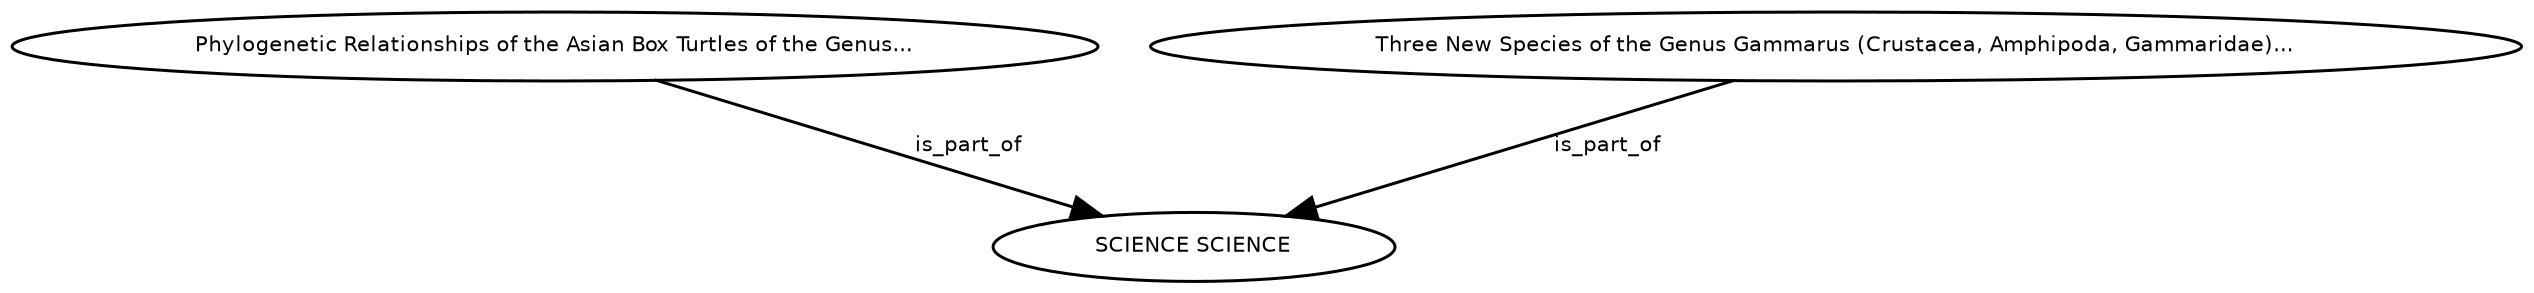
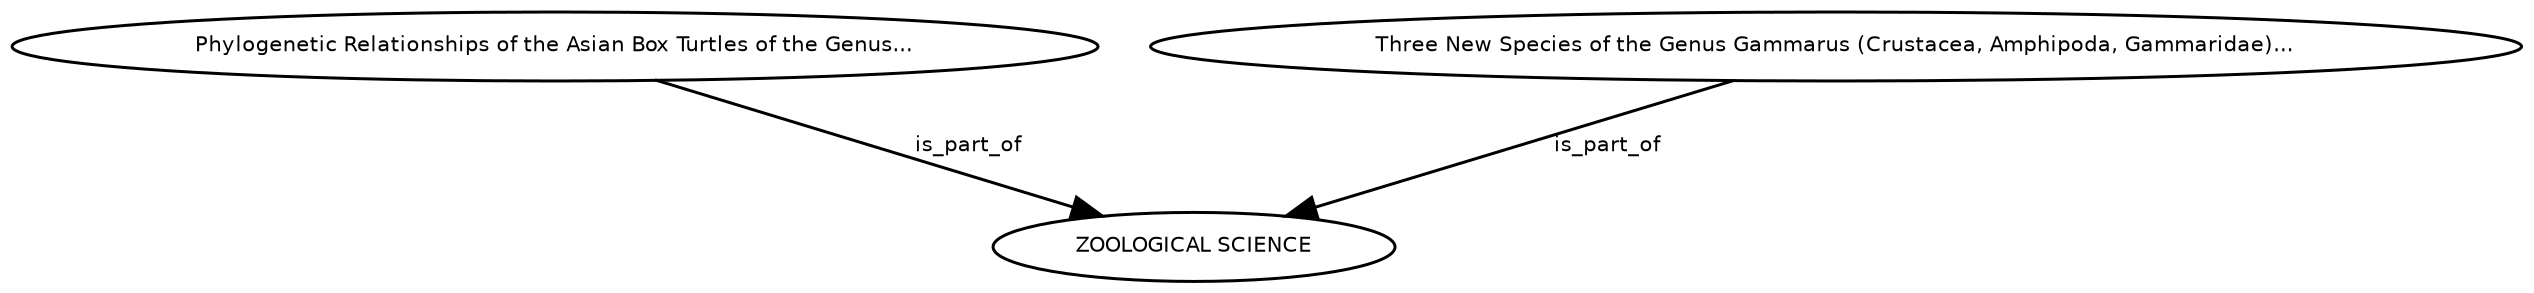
(1194, 247) -> (1194, 247)
